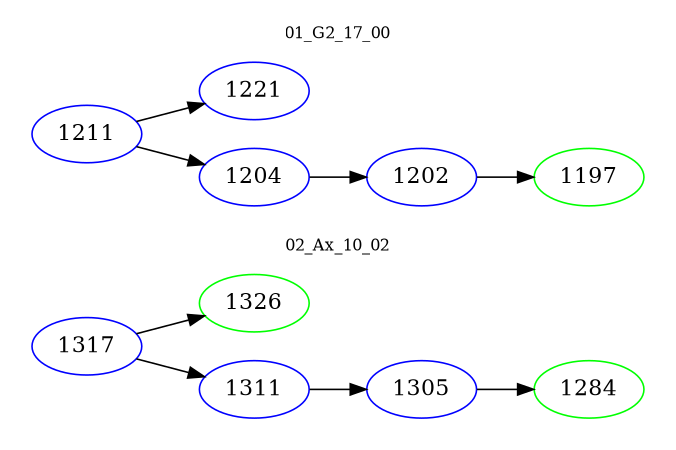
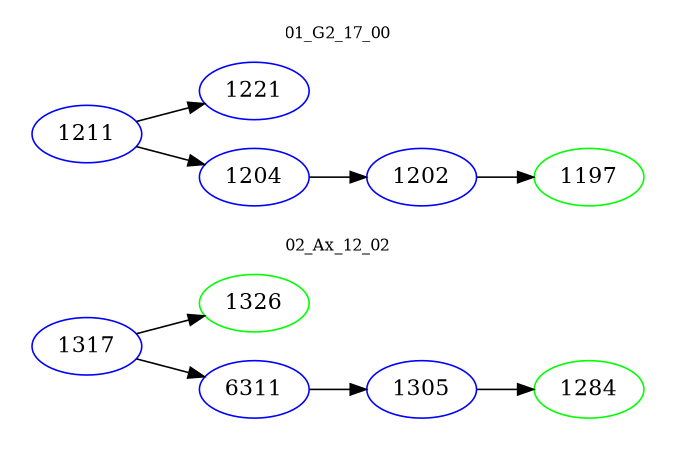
(338, 247) -> (338, 247)
(254, 389) -> (254, 389)
